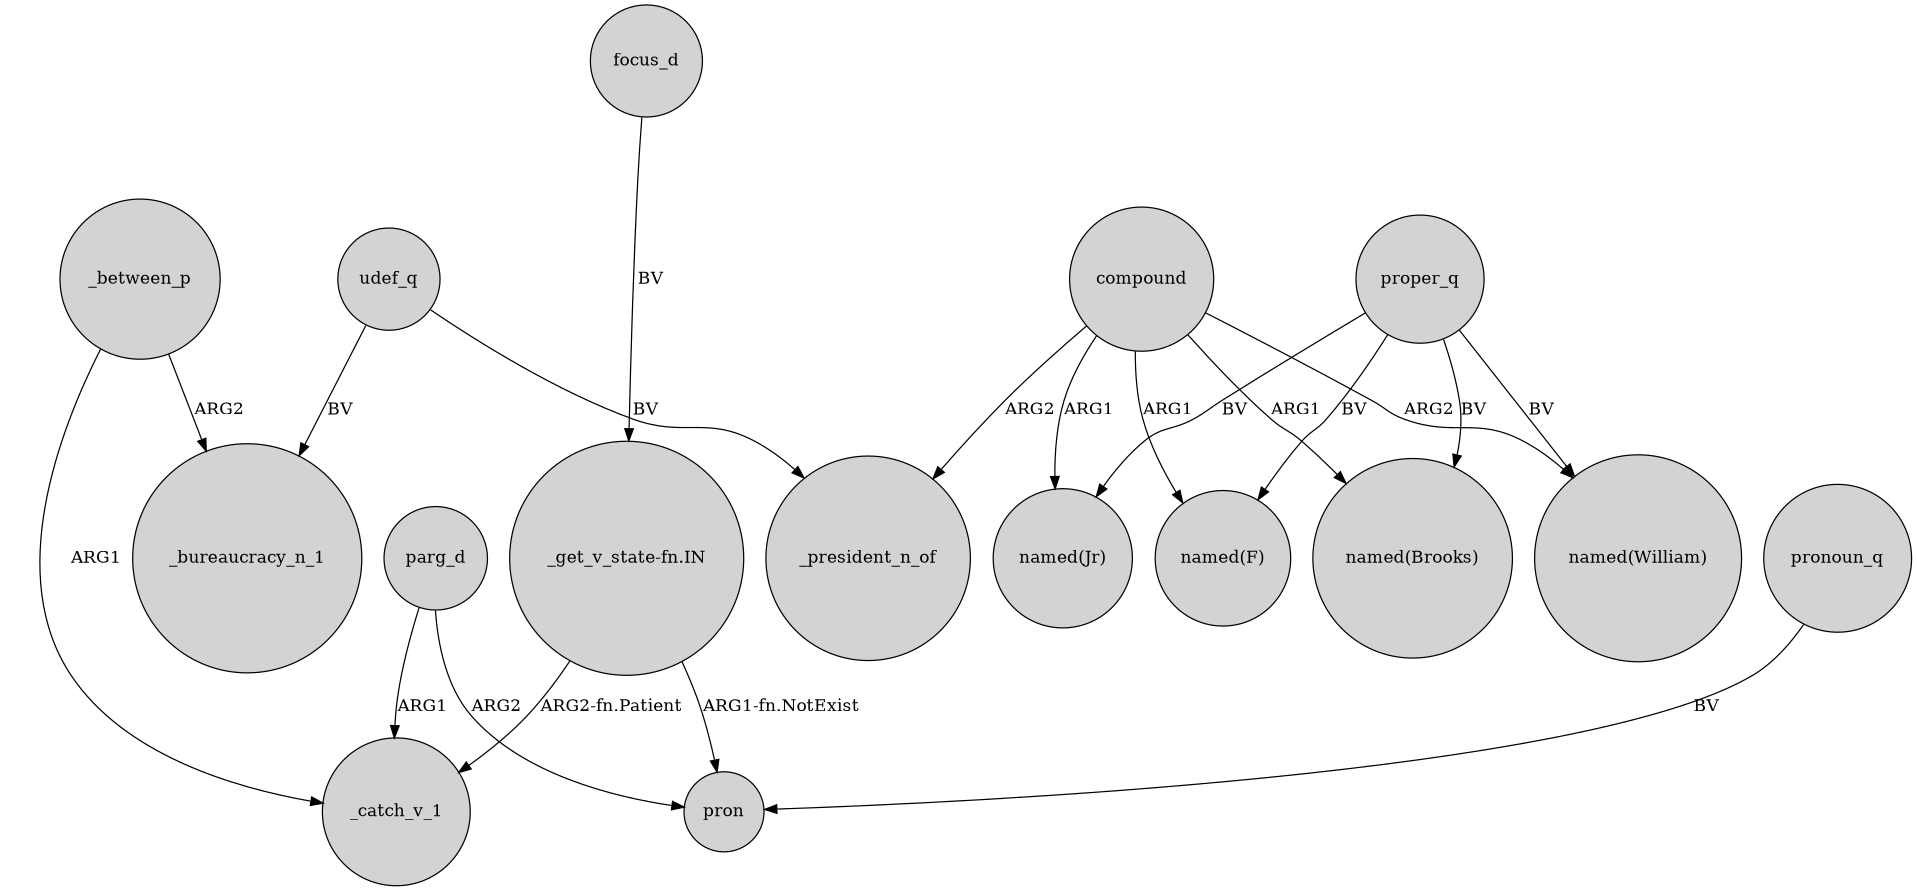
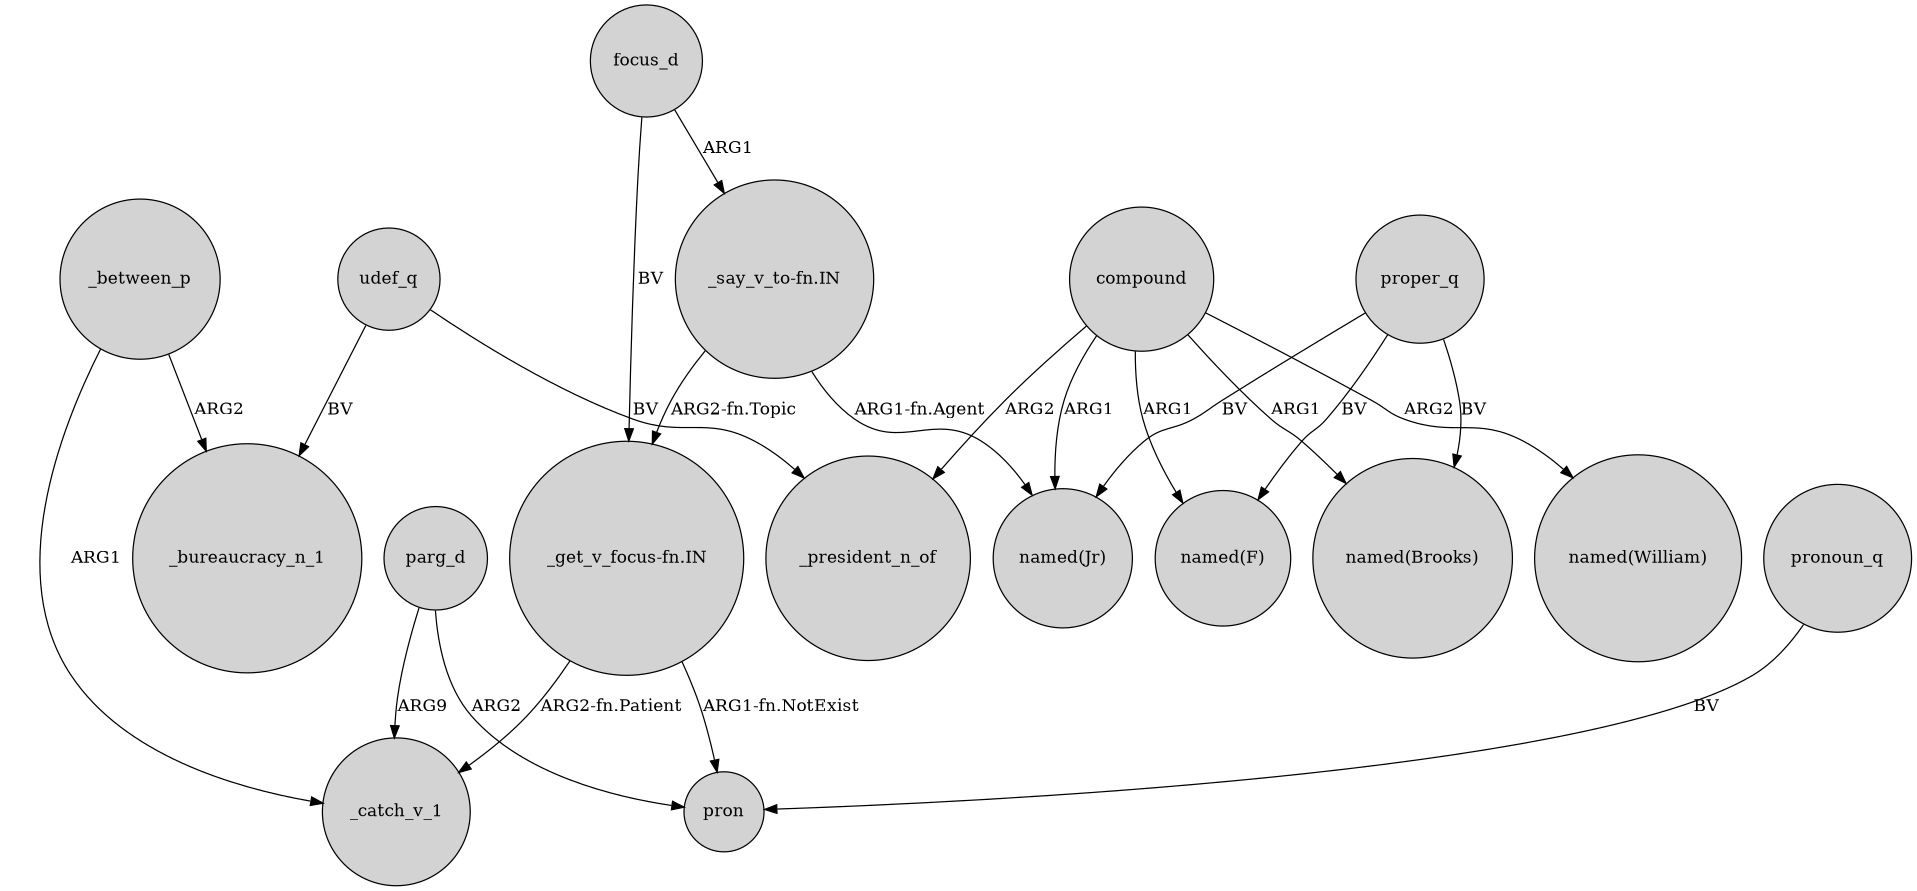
none -> (775, 279)
(1513, 398) -> none
(627, 558) -> (627, 558)
(423, 707) -> (423, 707)
